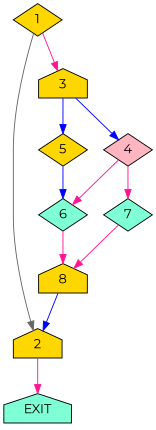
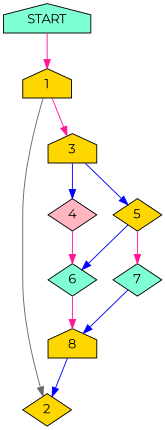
(38, 20) -> (47, 85)
none -> (47, 20)
(128, 178) -> (137, 243)
(99, 243) -> (109, 308)
(38, 345) -> (47, 410)
(38, 410) -> none
